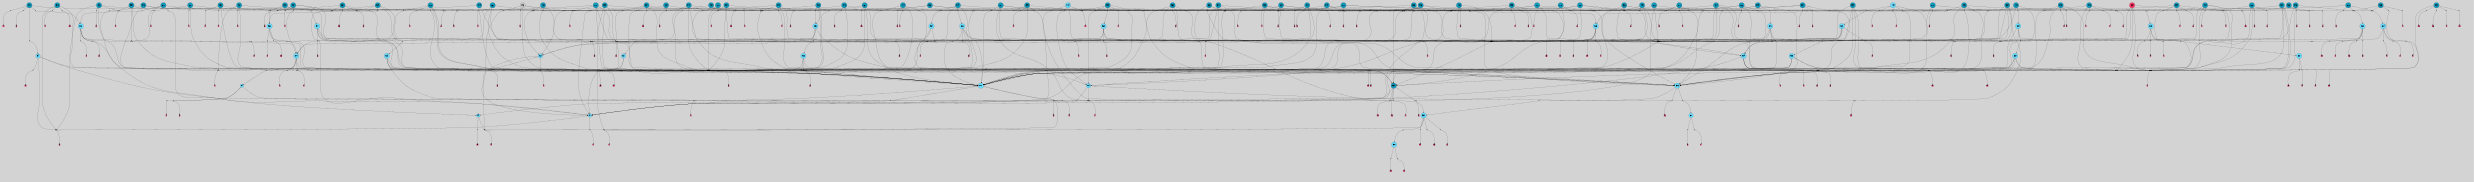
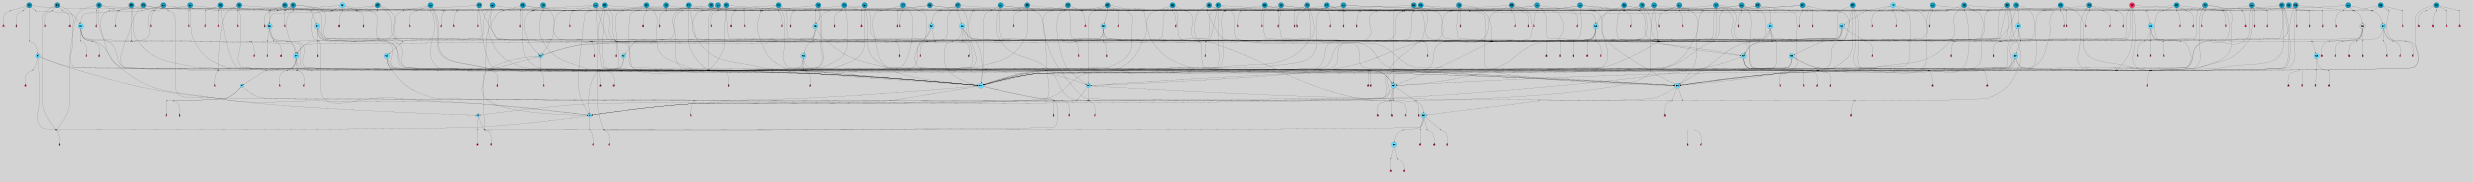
(343, 5) -> (343, 5)
(523, 5) -> (523, 5)
(1068, 5) -> (1068, 5)
(1561, 5) -> none
(2362, 26) -> (2362, 26)
(2299, 56) -> none
none -> (2317, 56)
(1394, 86) -> (1394, 86)
(1691, 115) -> none
